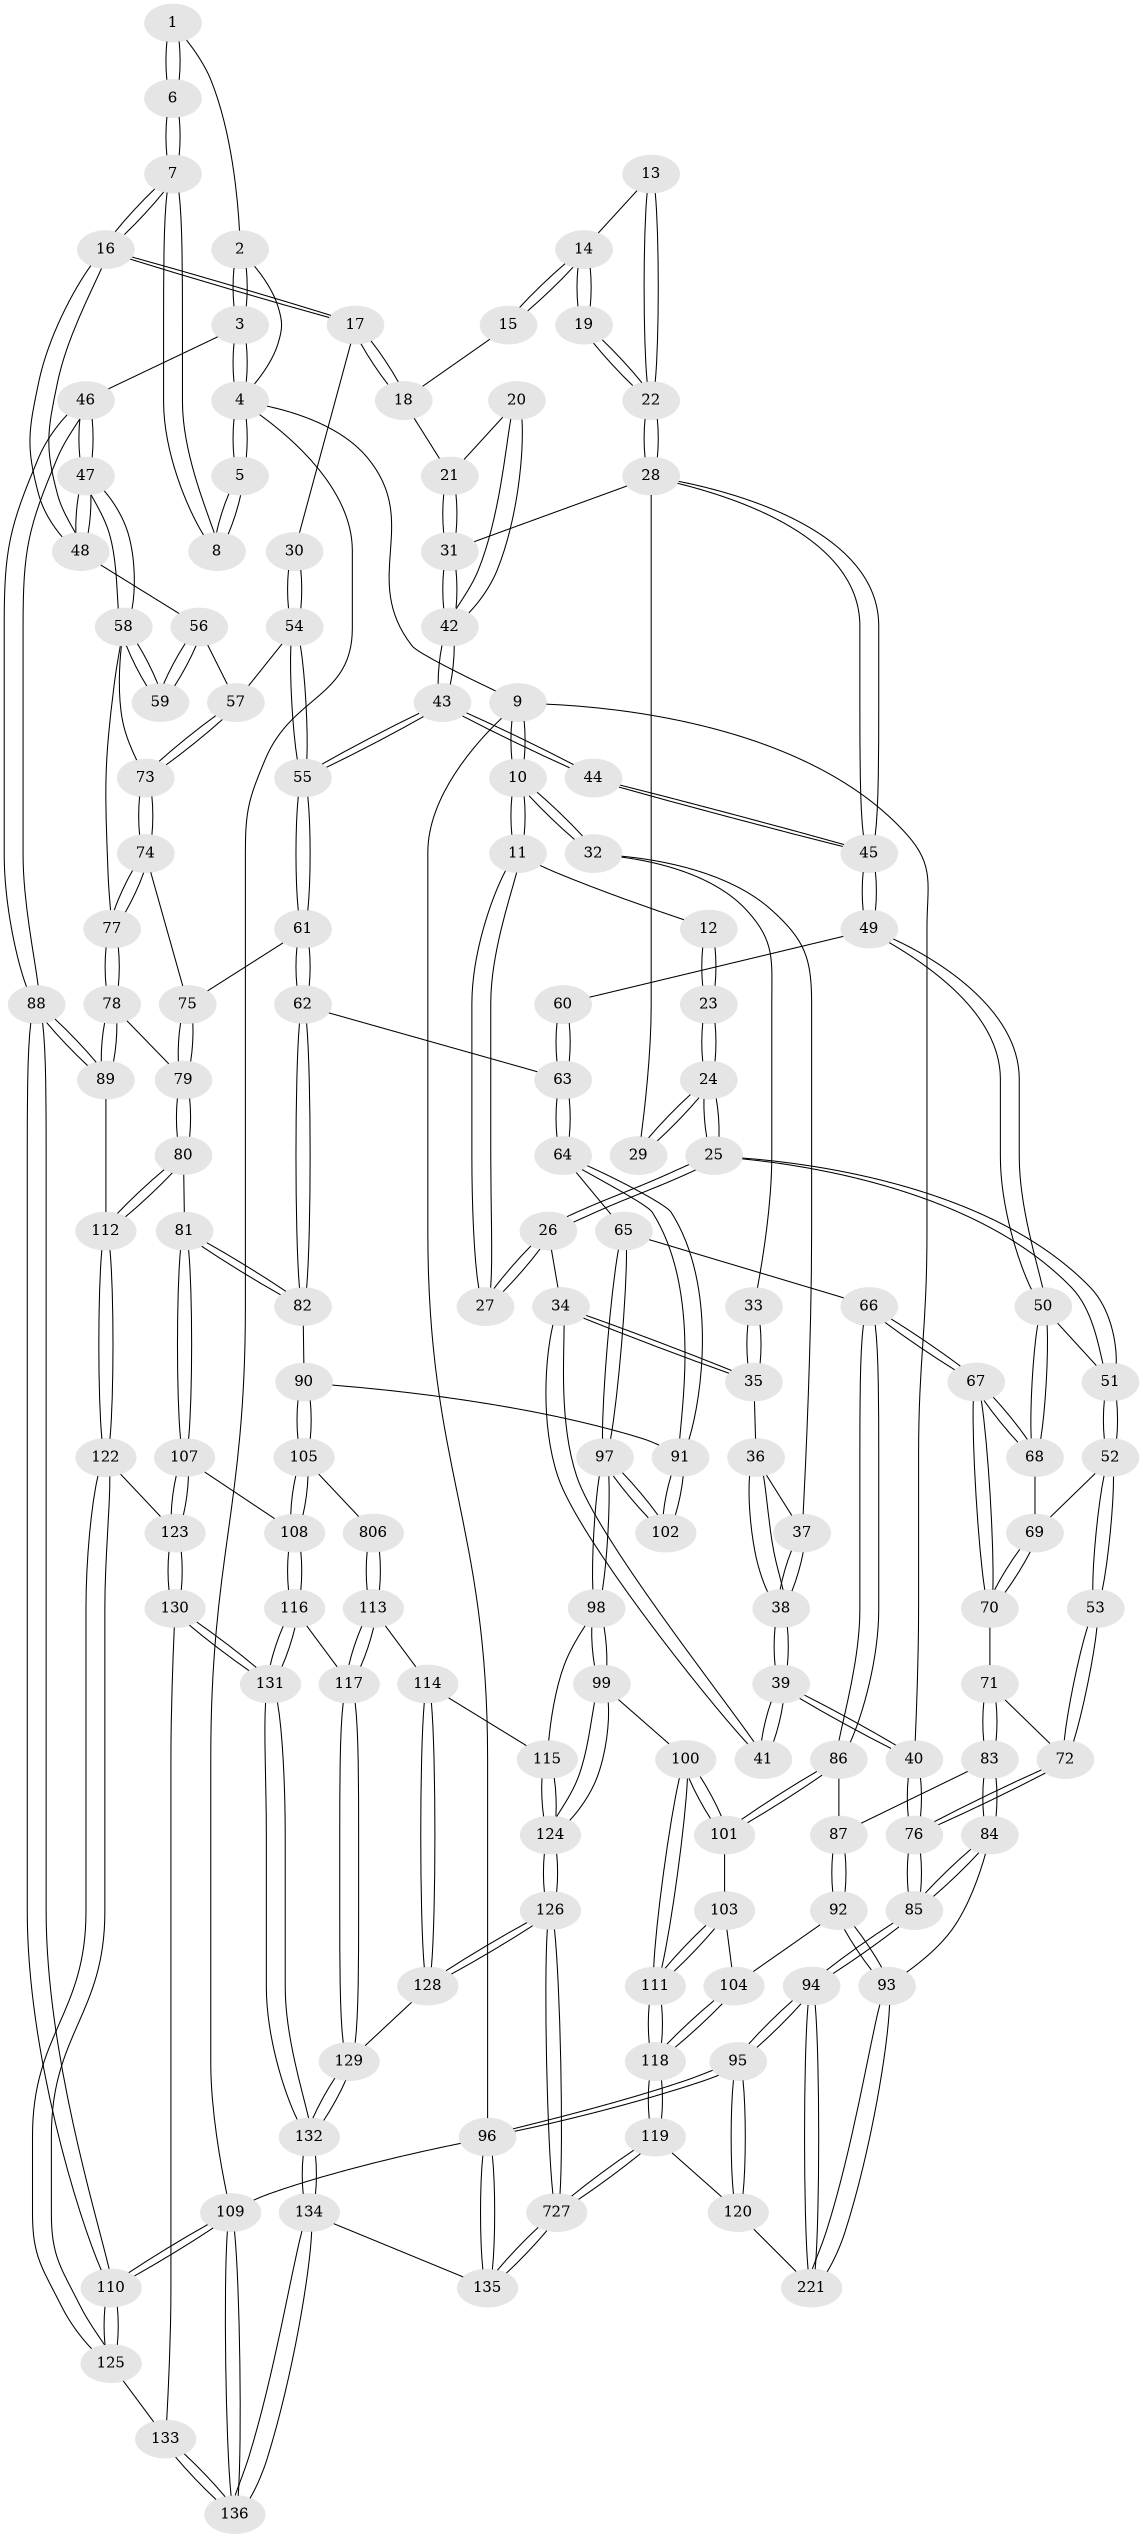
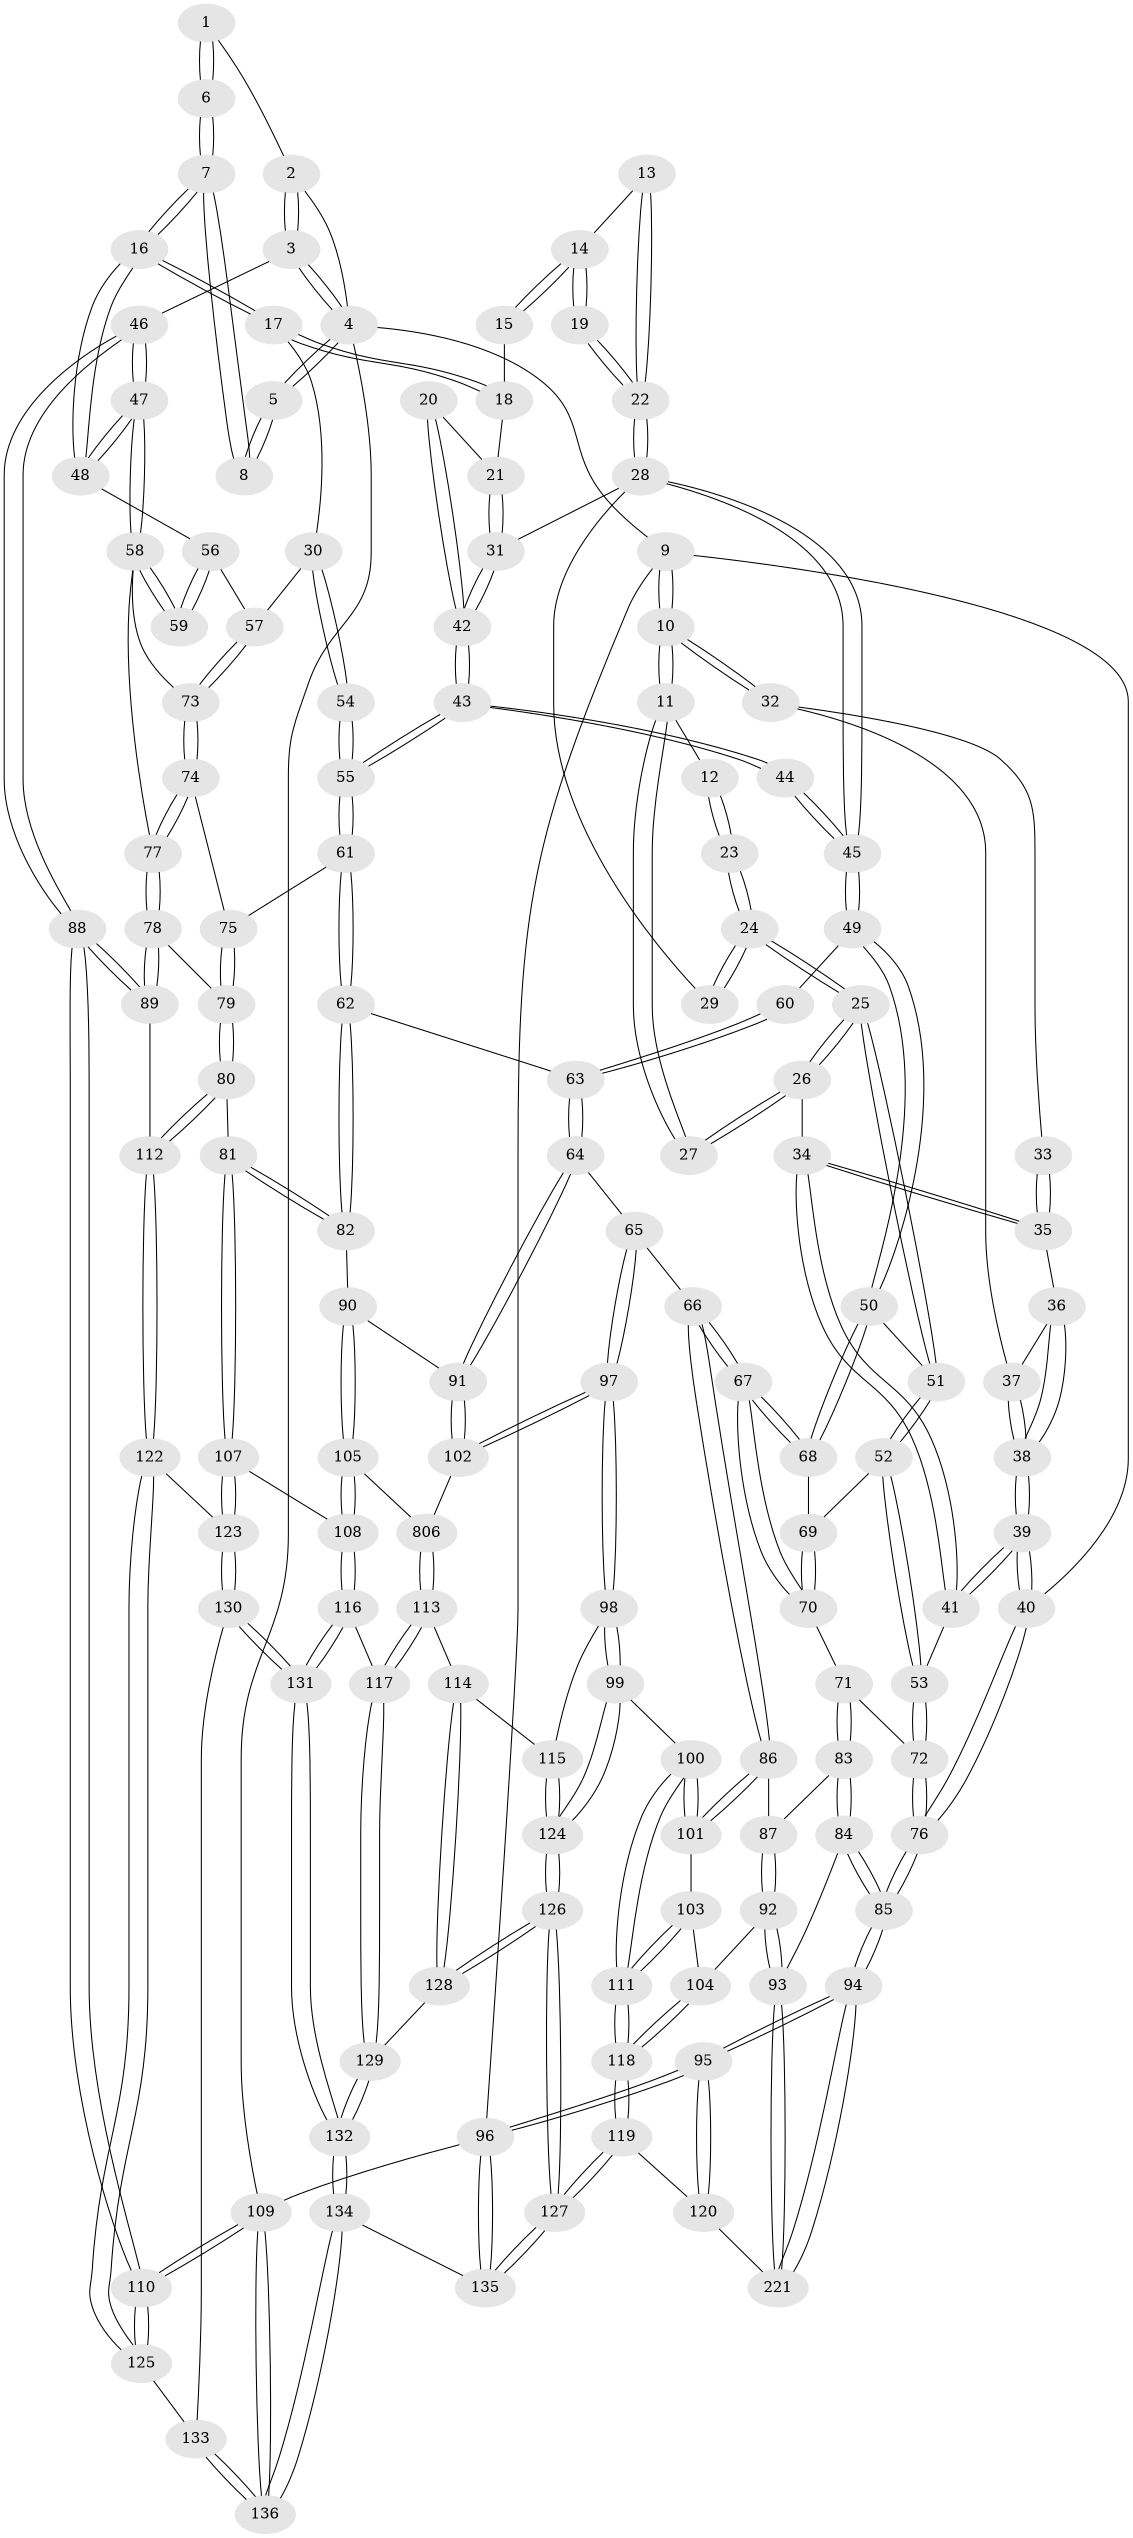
(265, 665) -> (284, 589)
none -> (442, 1495)
none -> (935, 1646)
(557, 2213) -> (555, 2213)
